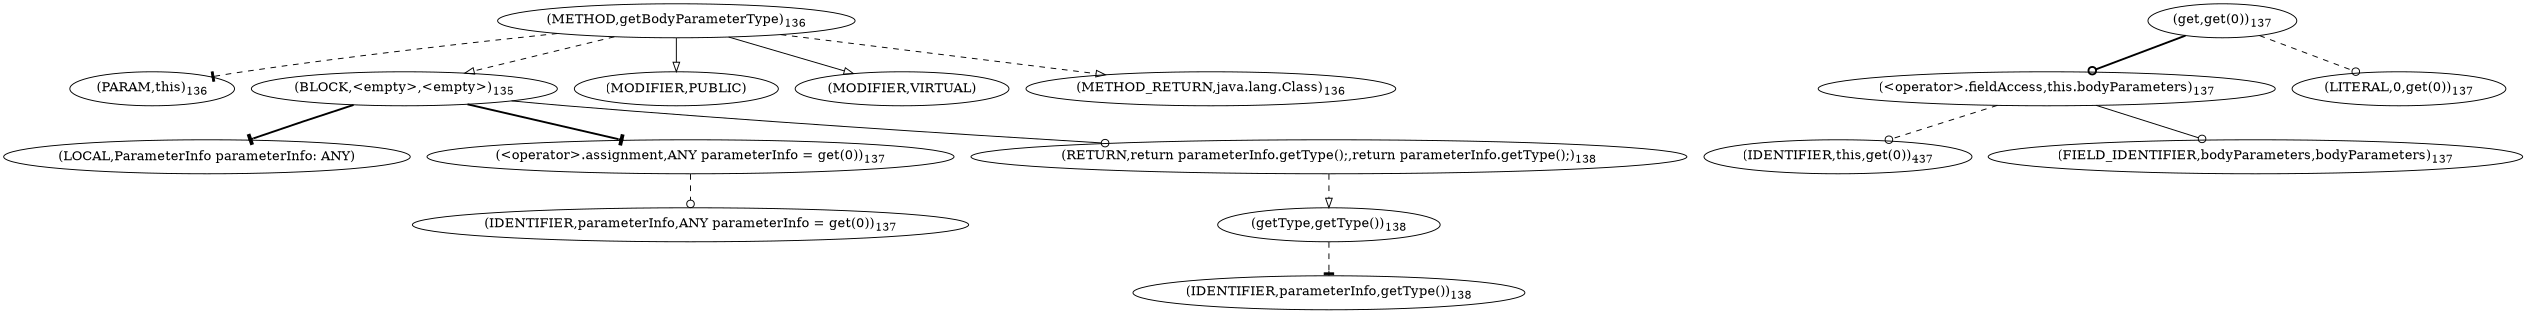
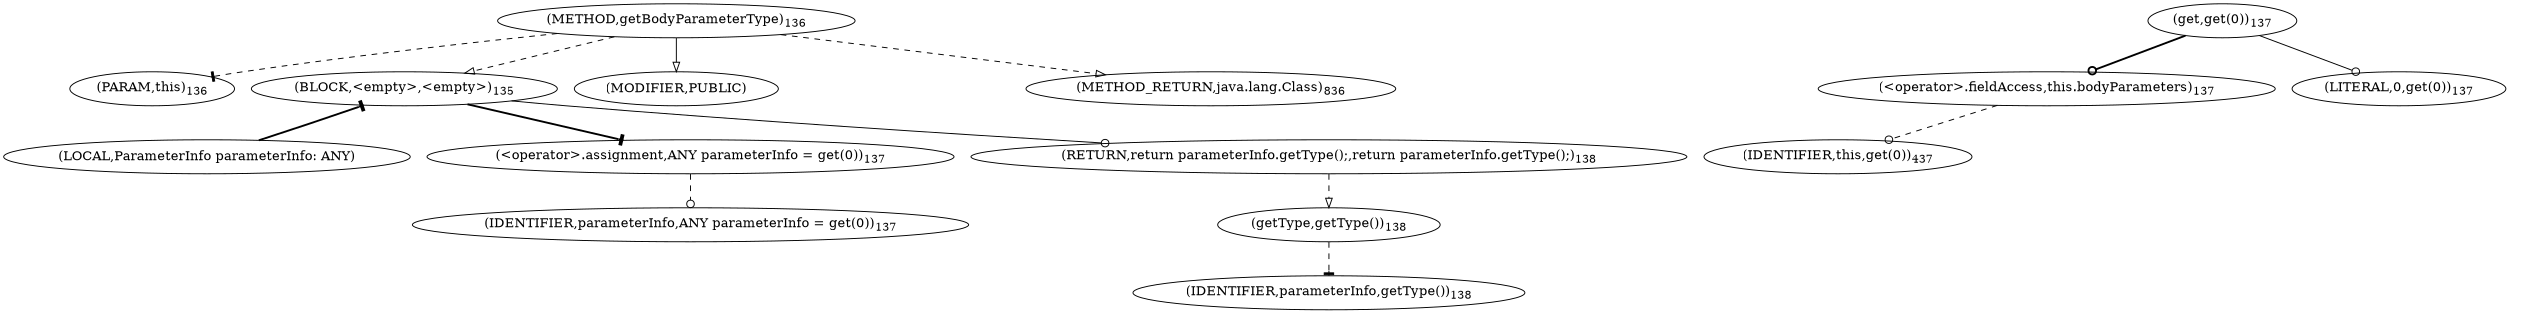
(2306, 53) -> (2306, 53)
(1335, 87) -> (1335, 87)
(902, 89) -> none
(303, 121) -> (309, 124)
(2255, 157) -> none
